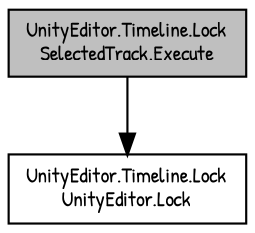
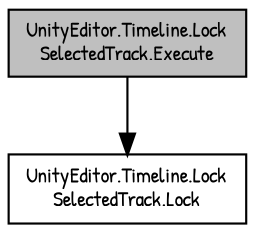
(127, 189) -> (127, 189)
